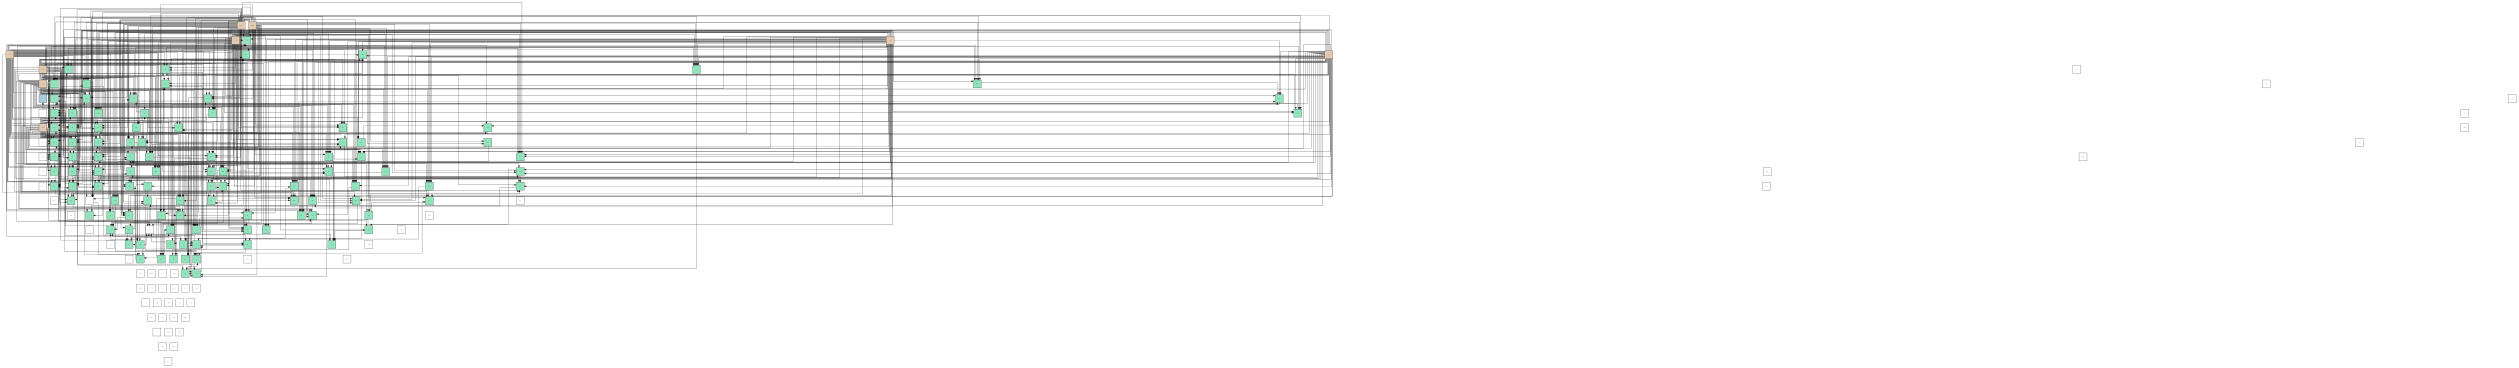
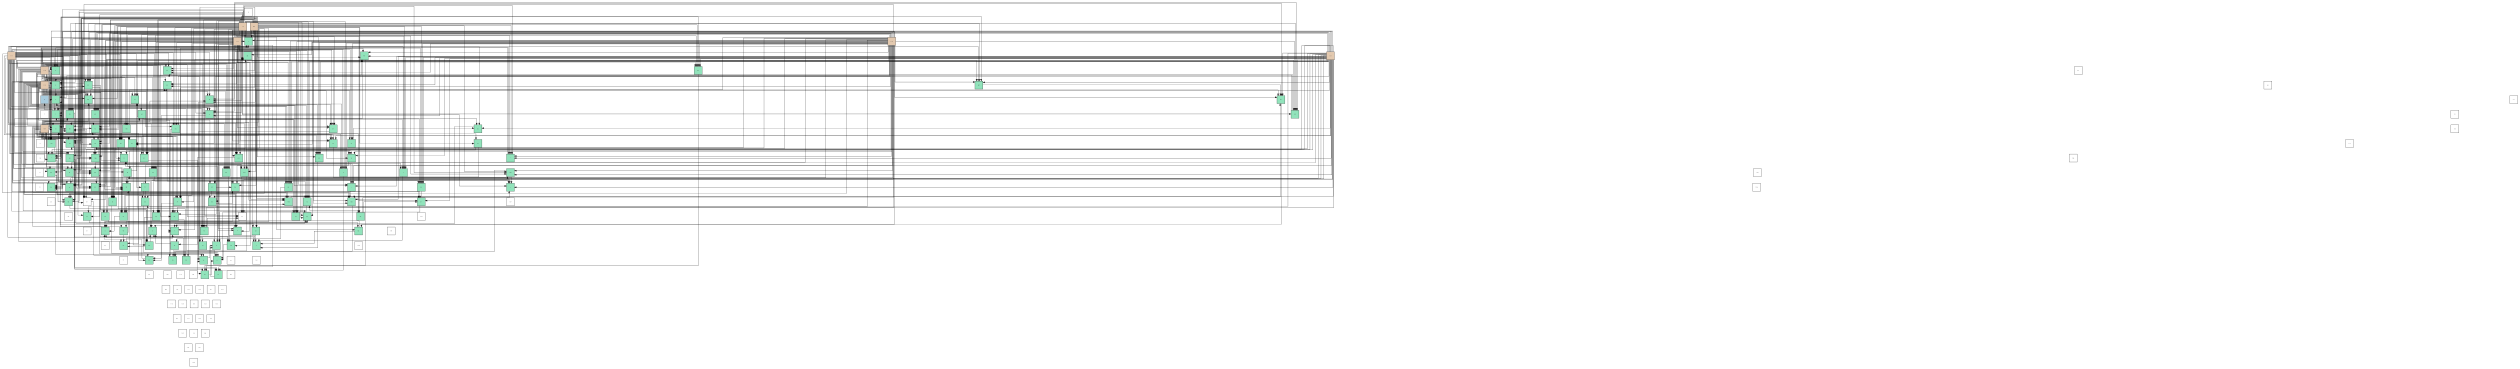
(248, 215) -> (242, 216)
(150, 230) -> (153, 231)
none -> (231, 275)
